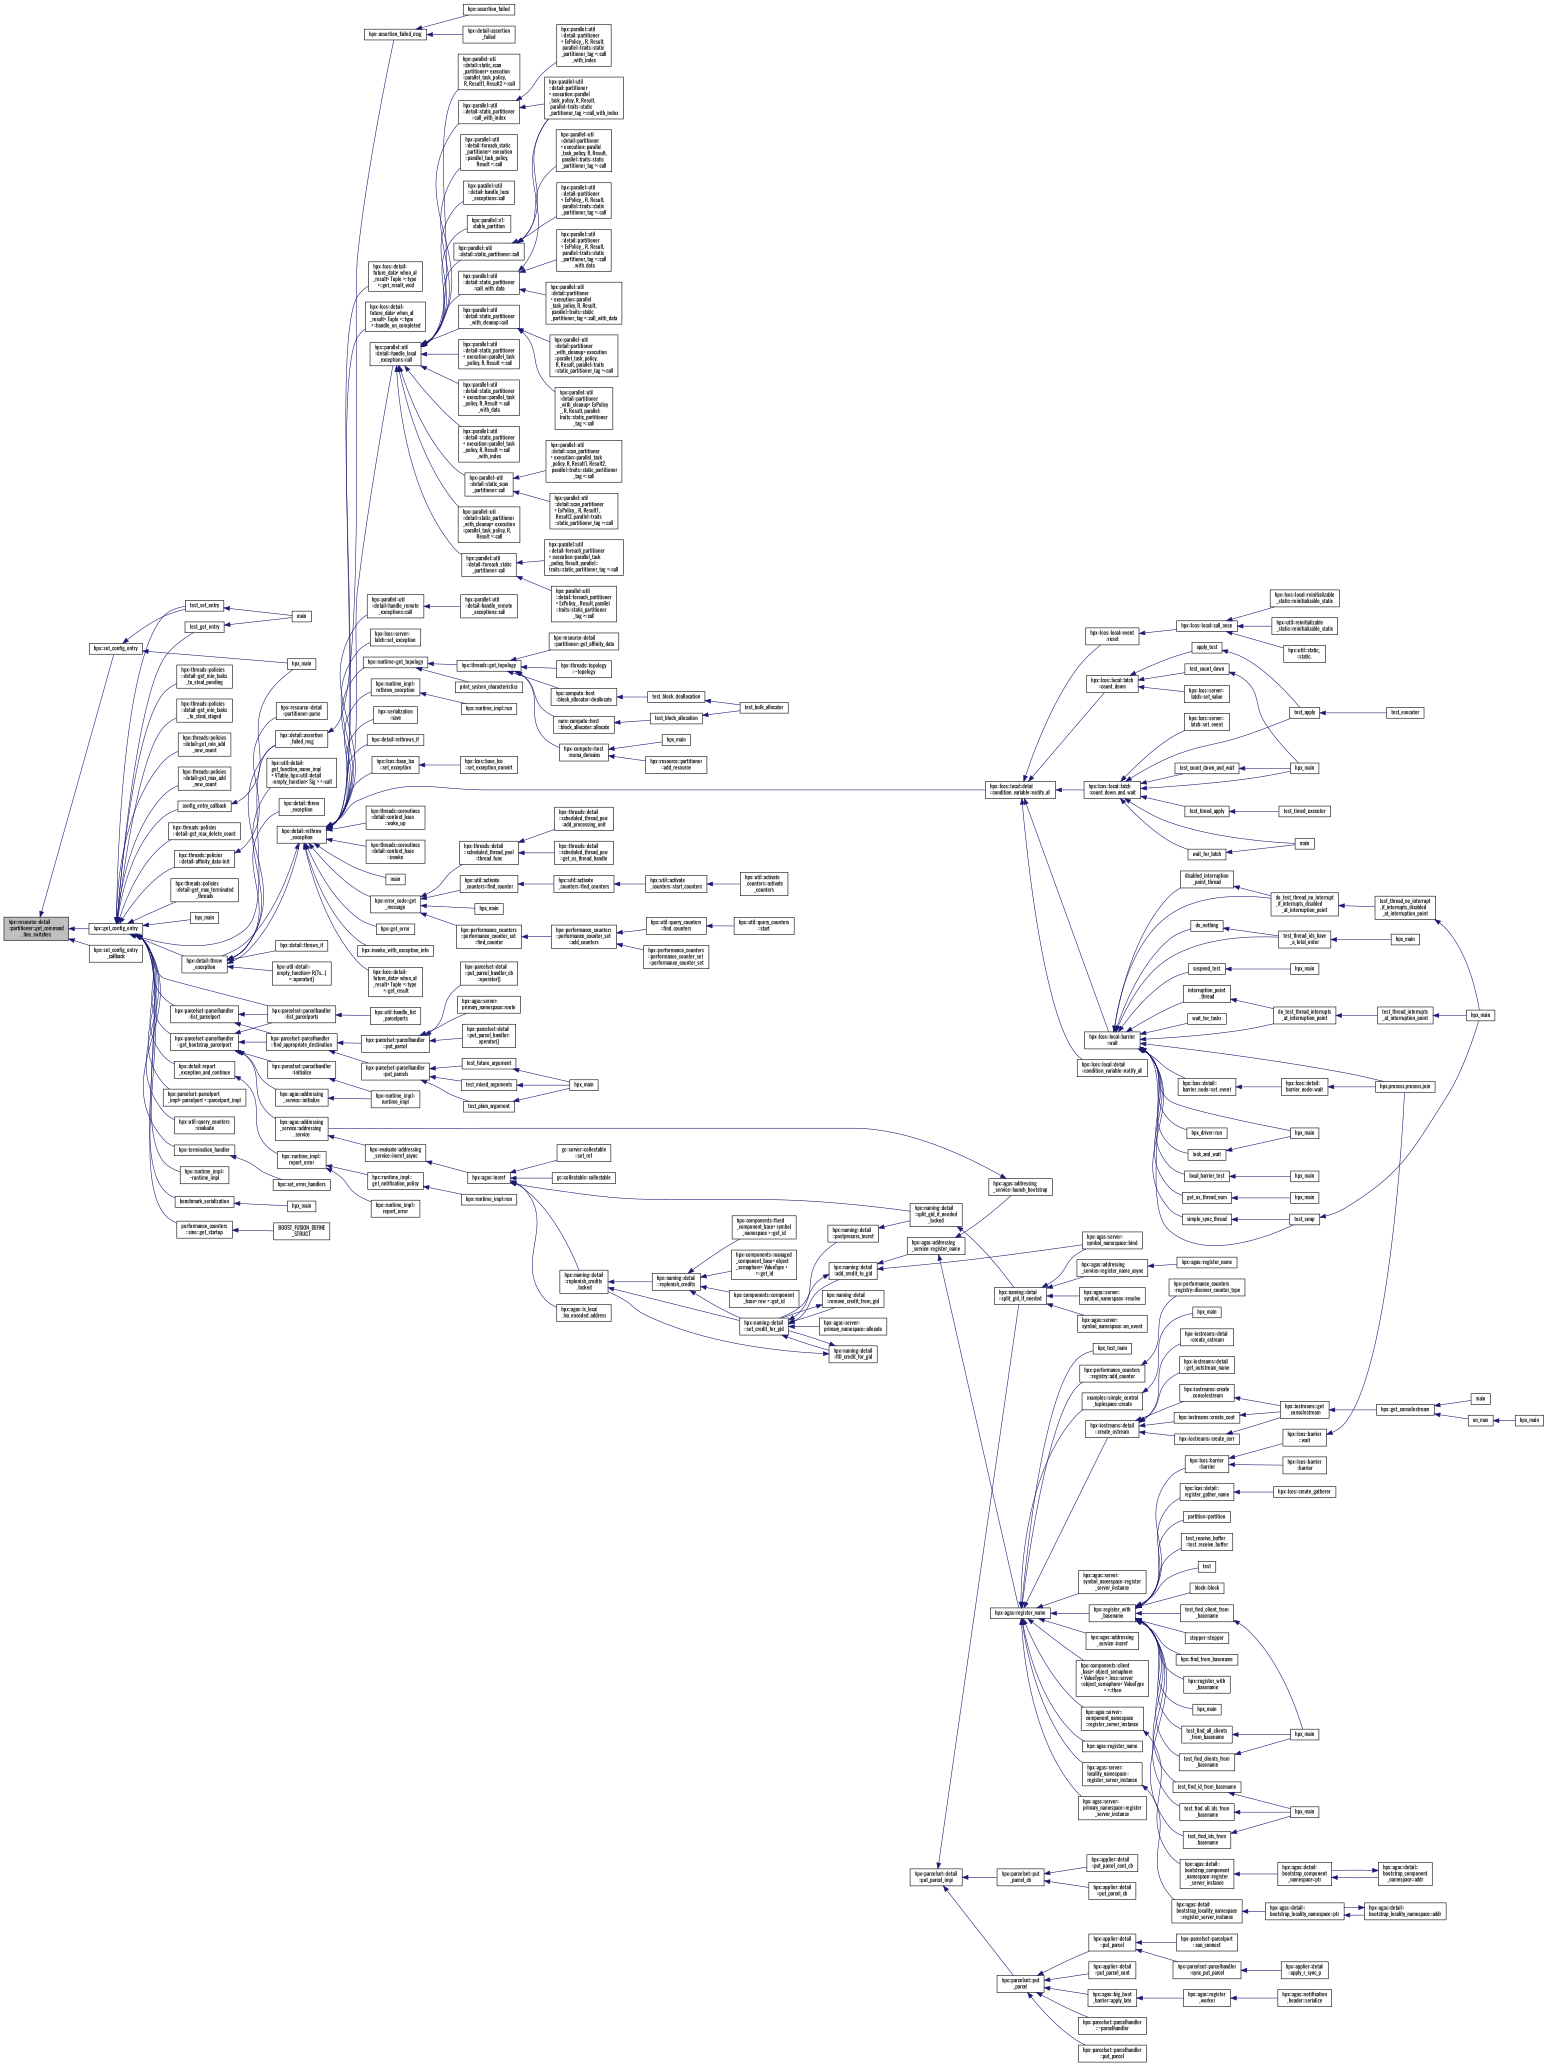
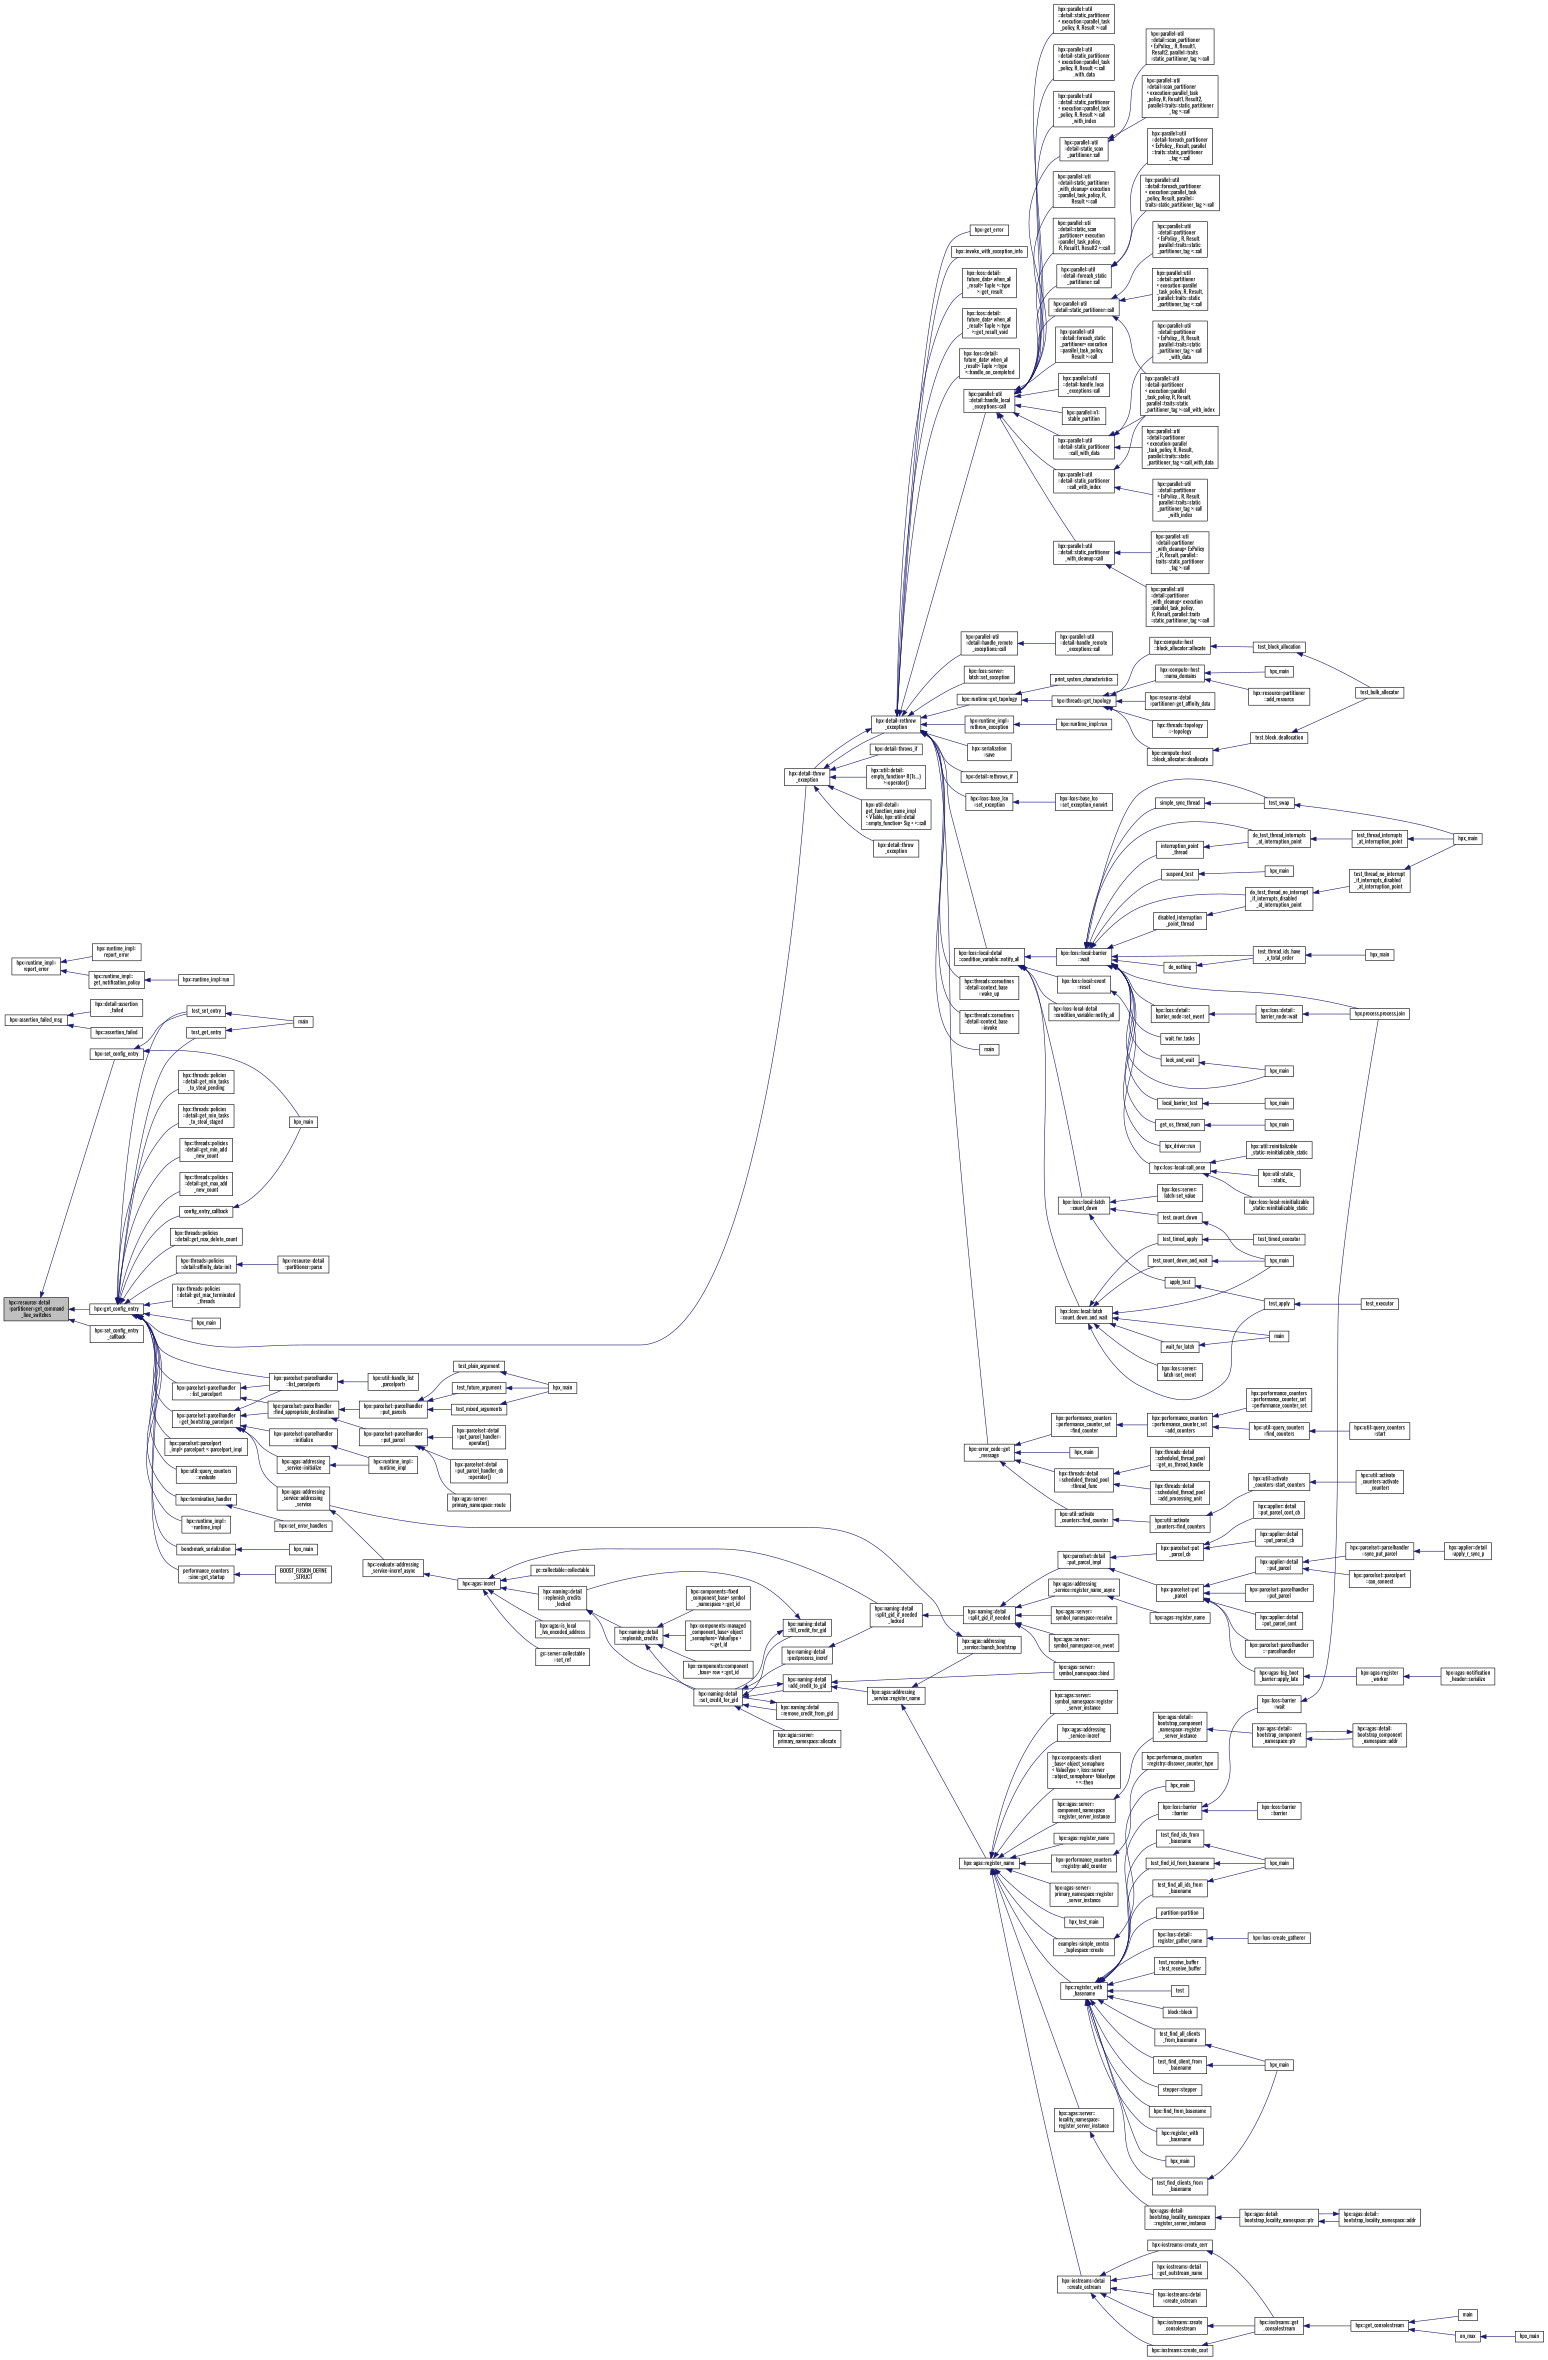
(584, 725) -> (1180, 646)
(302, 739) -> none
(205, 1070) -> none
(979, 1584) -> (1031, 1584)
